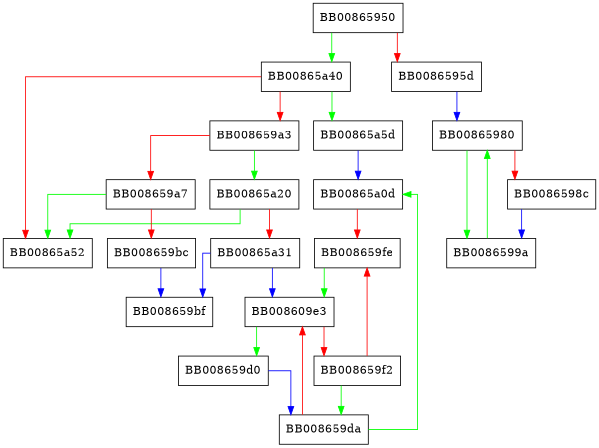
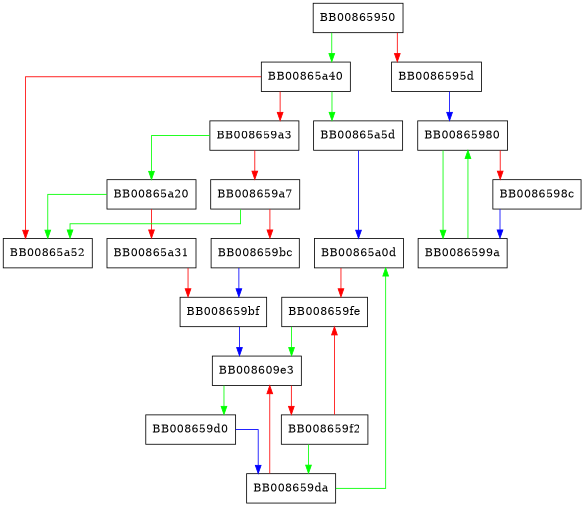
(203, 267) -> (188, 278)
(272, 278) -> (239, 337)
